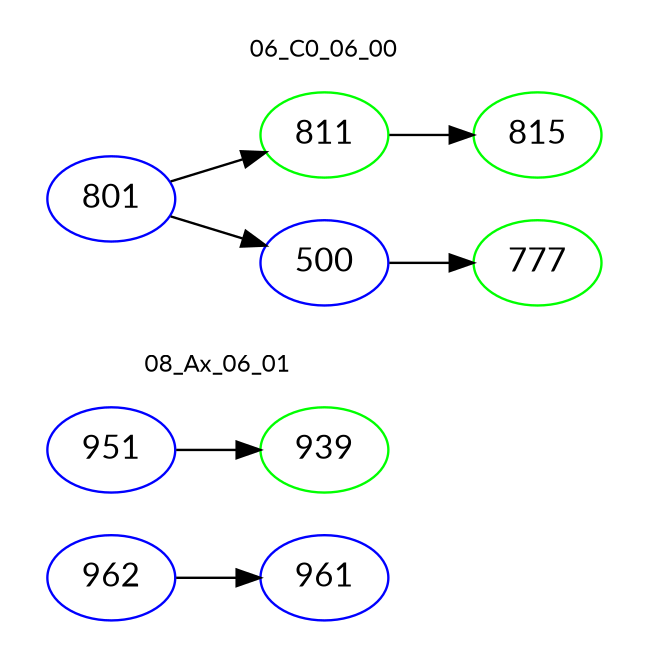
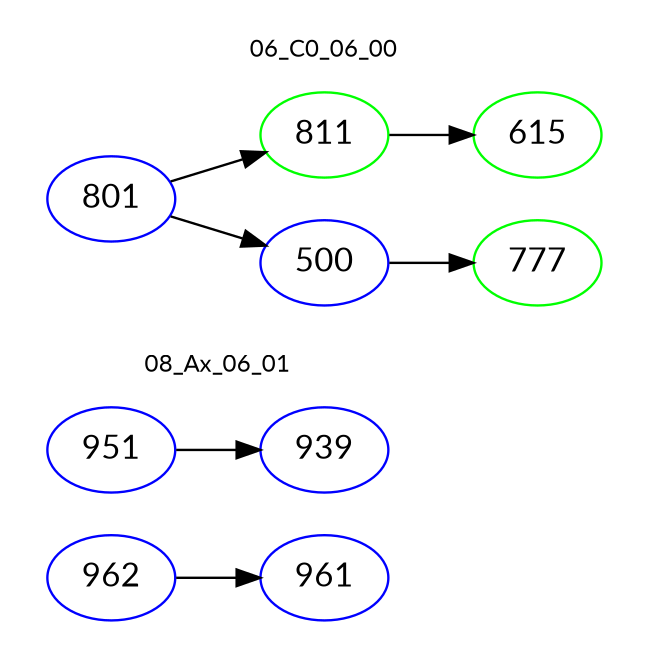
(538, 135) -> (538, 135)
(324, 450) -> (324, 450)
